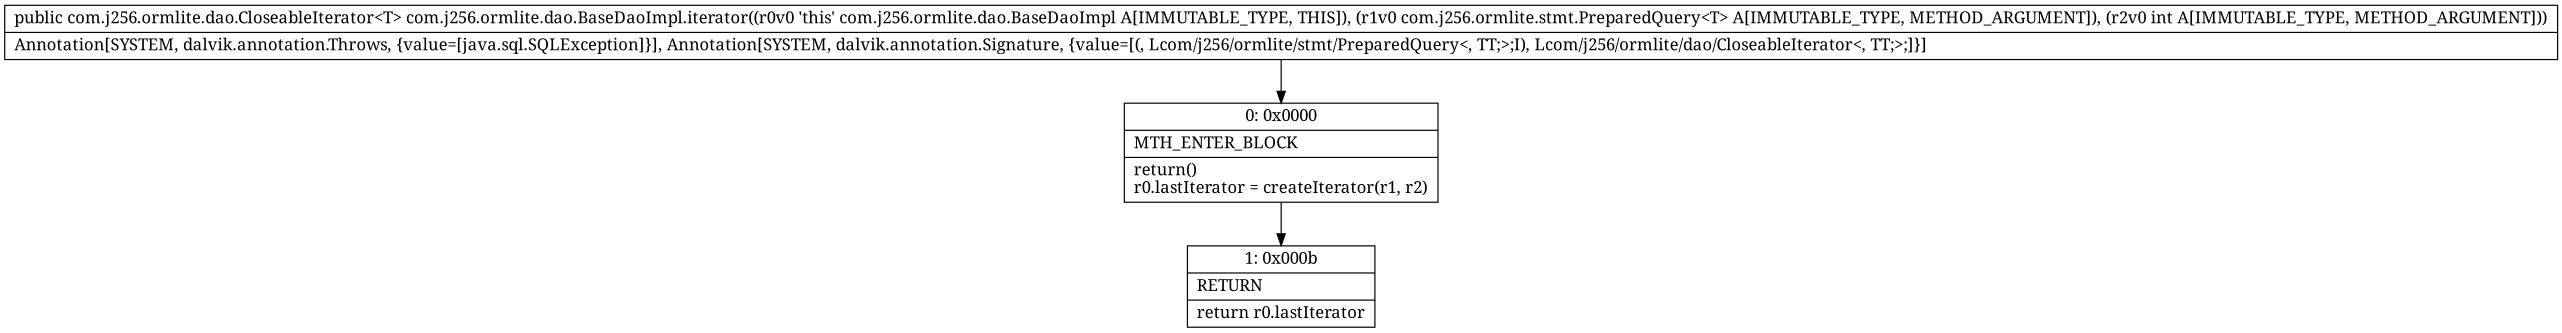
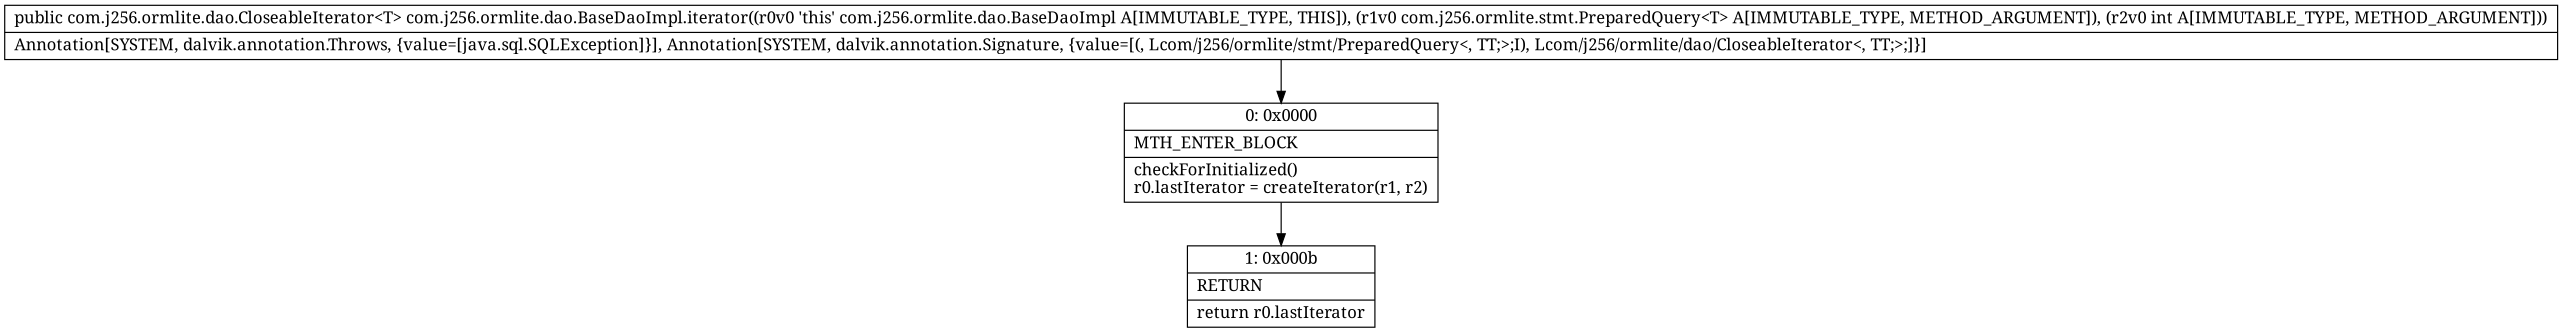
(1166, 170) -> (1216, 170)
